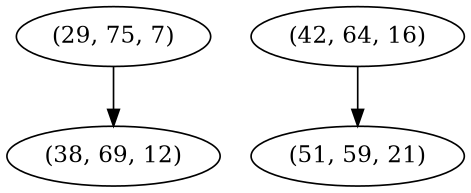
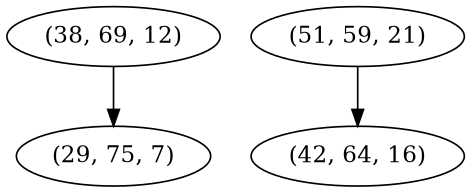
(114, 88) -> (114, 88)
(358, 88) -> (358, 88)
